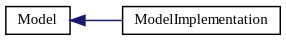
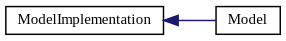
(104, 20) -> (197, 20)
